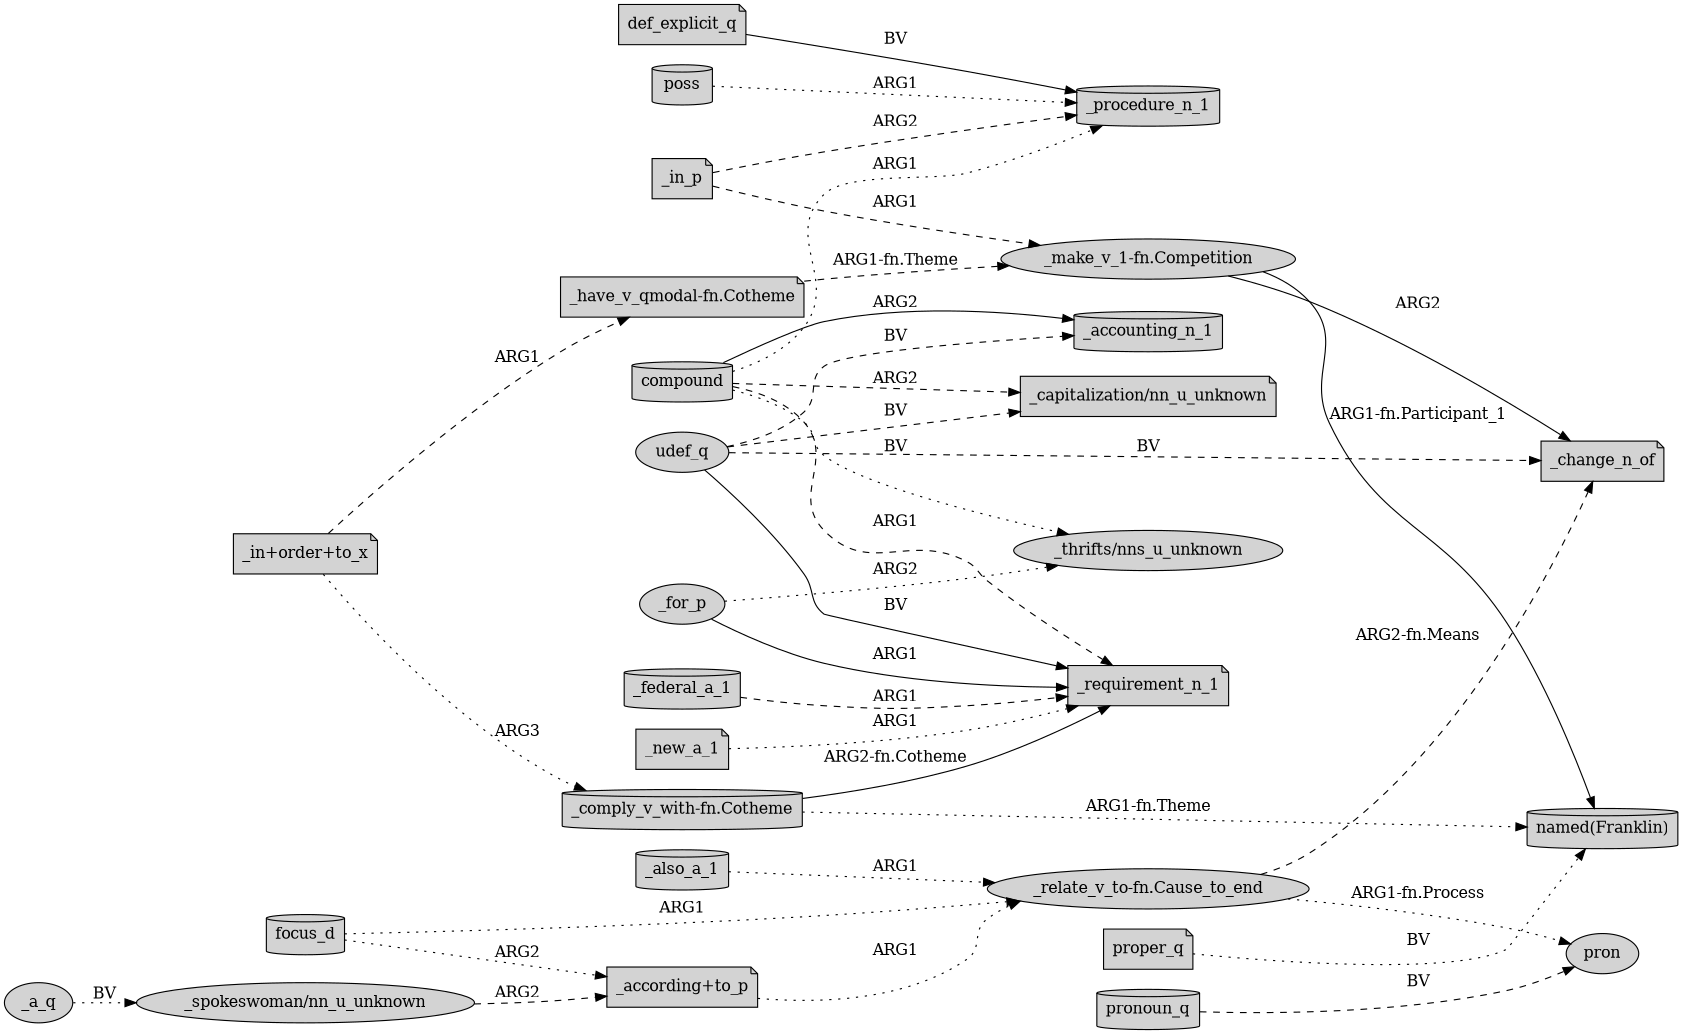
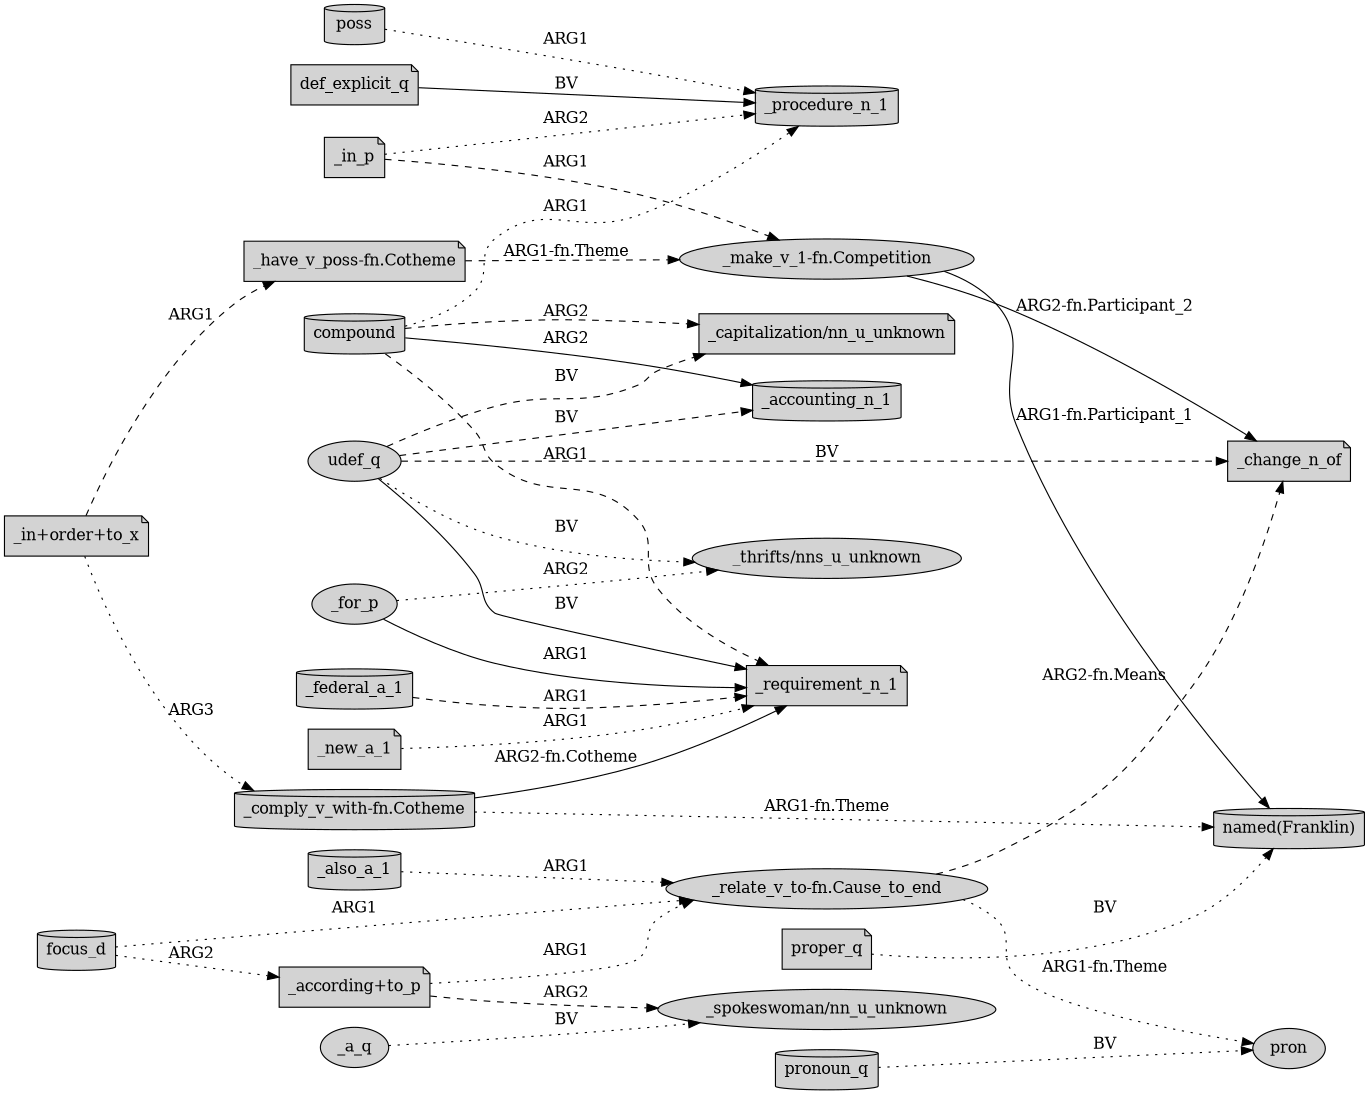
(889, 142) -> (564, 135)
(682, 297) -> (355, 261)
(1418, 304) -> (1105, 307)
(881, 483) -> (525, 544)
(1418, 894) -> (1105, 968)
(535, 1002) -> (538, 1004)
(1384, 1008) -> (1060, 1059)
